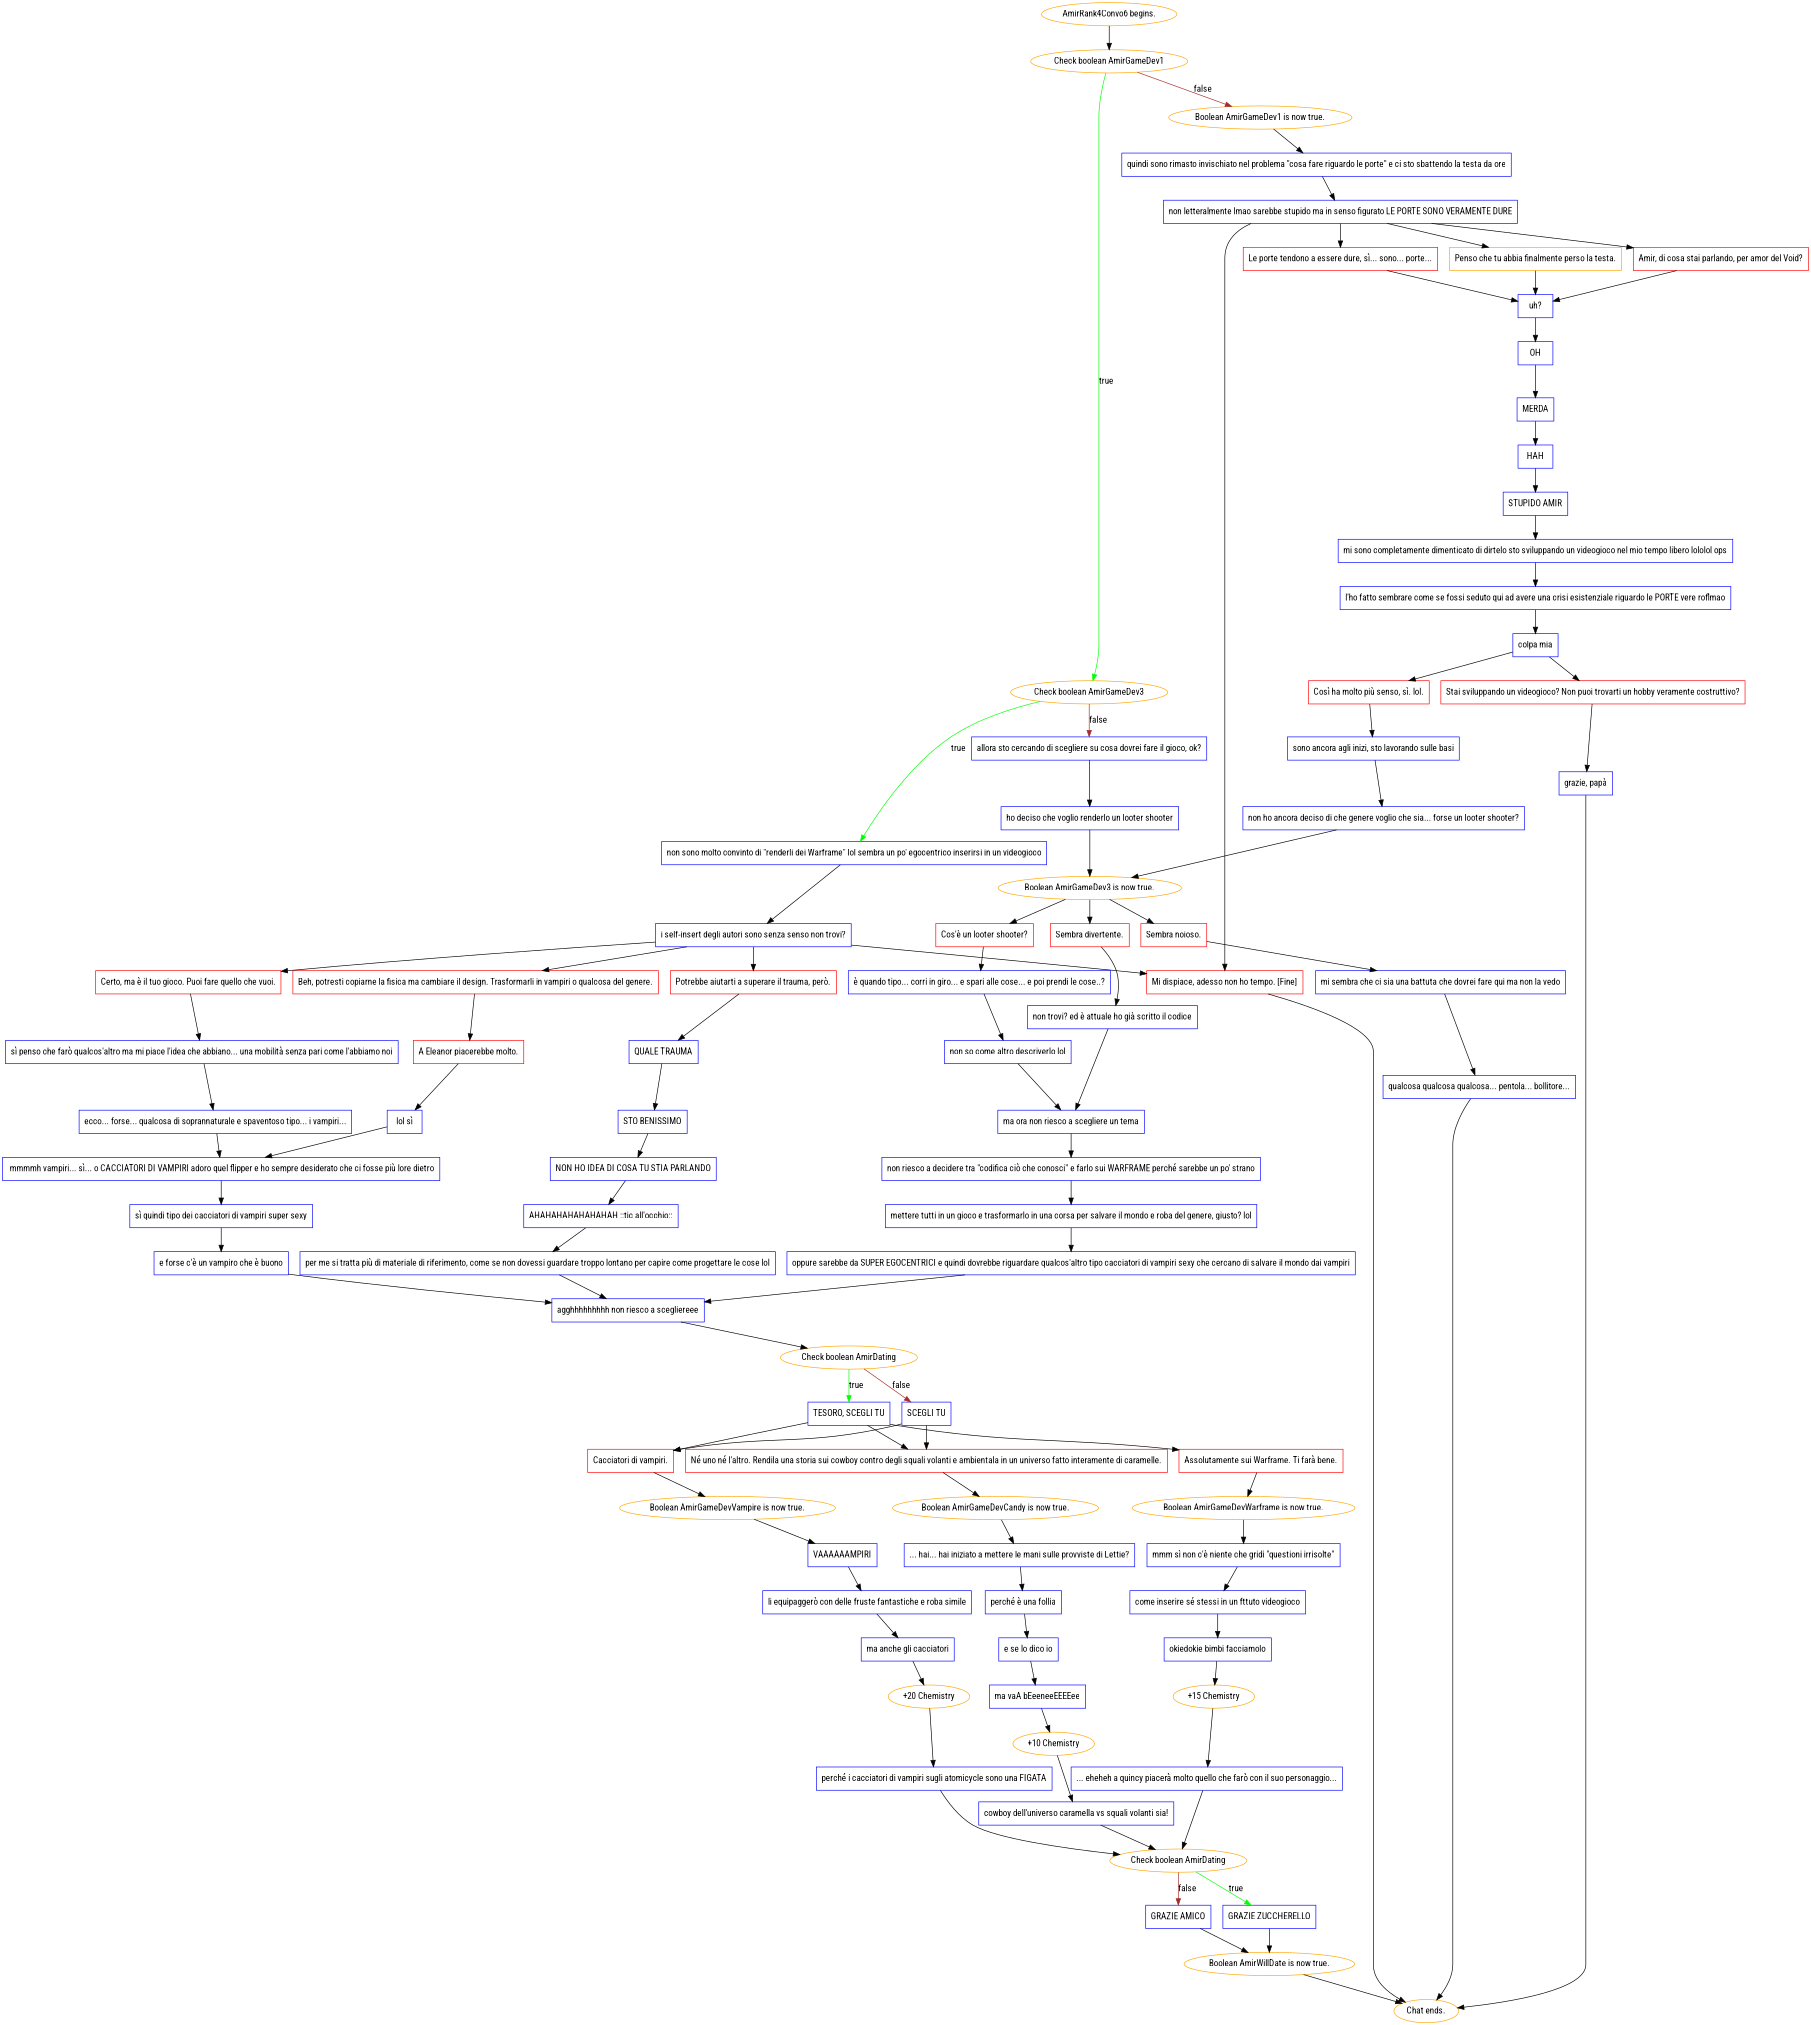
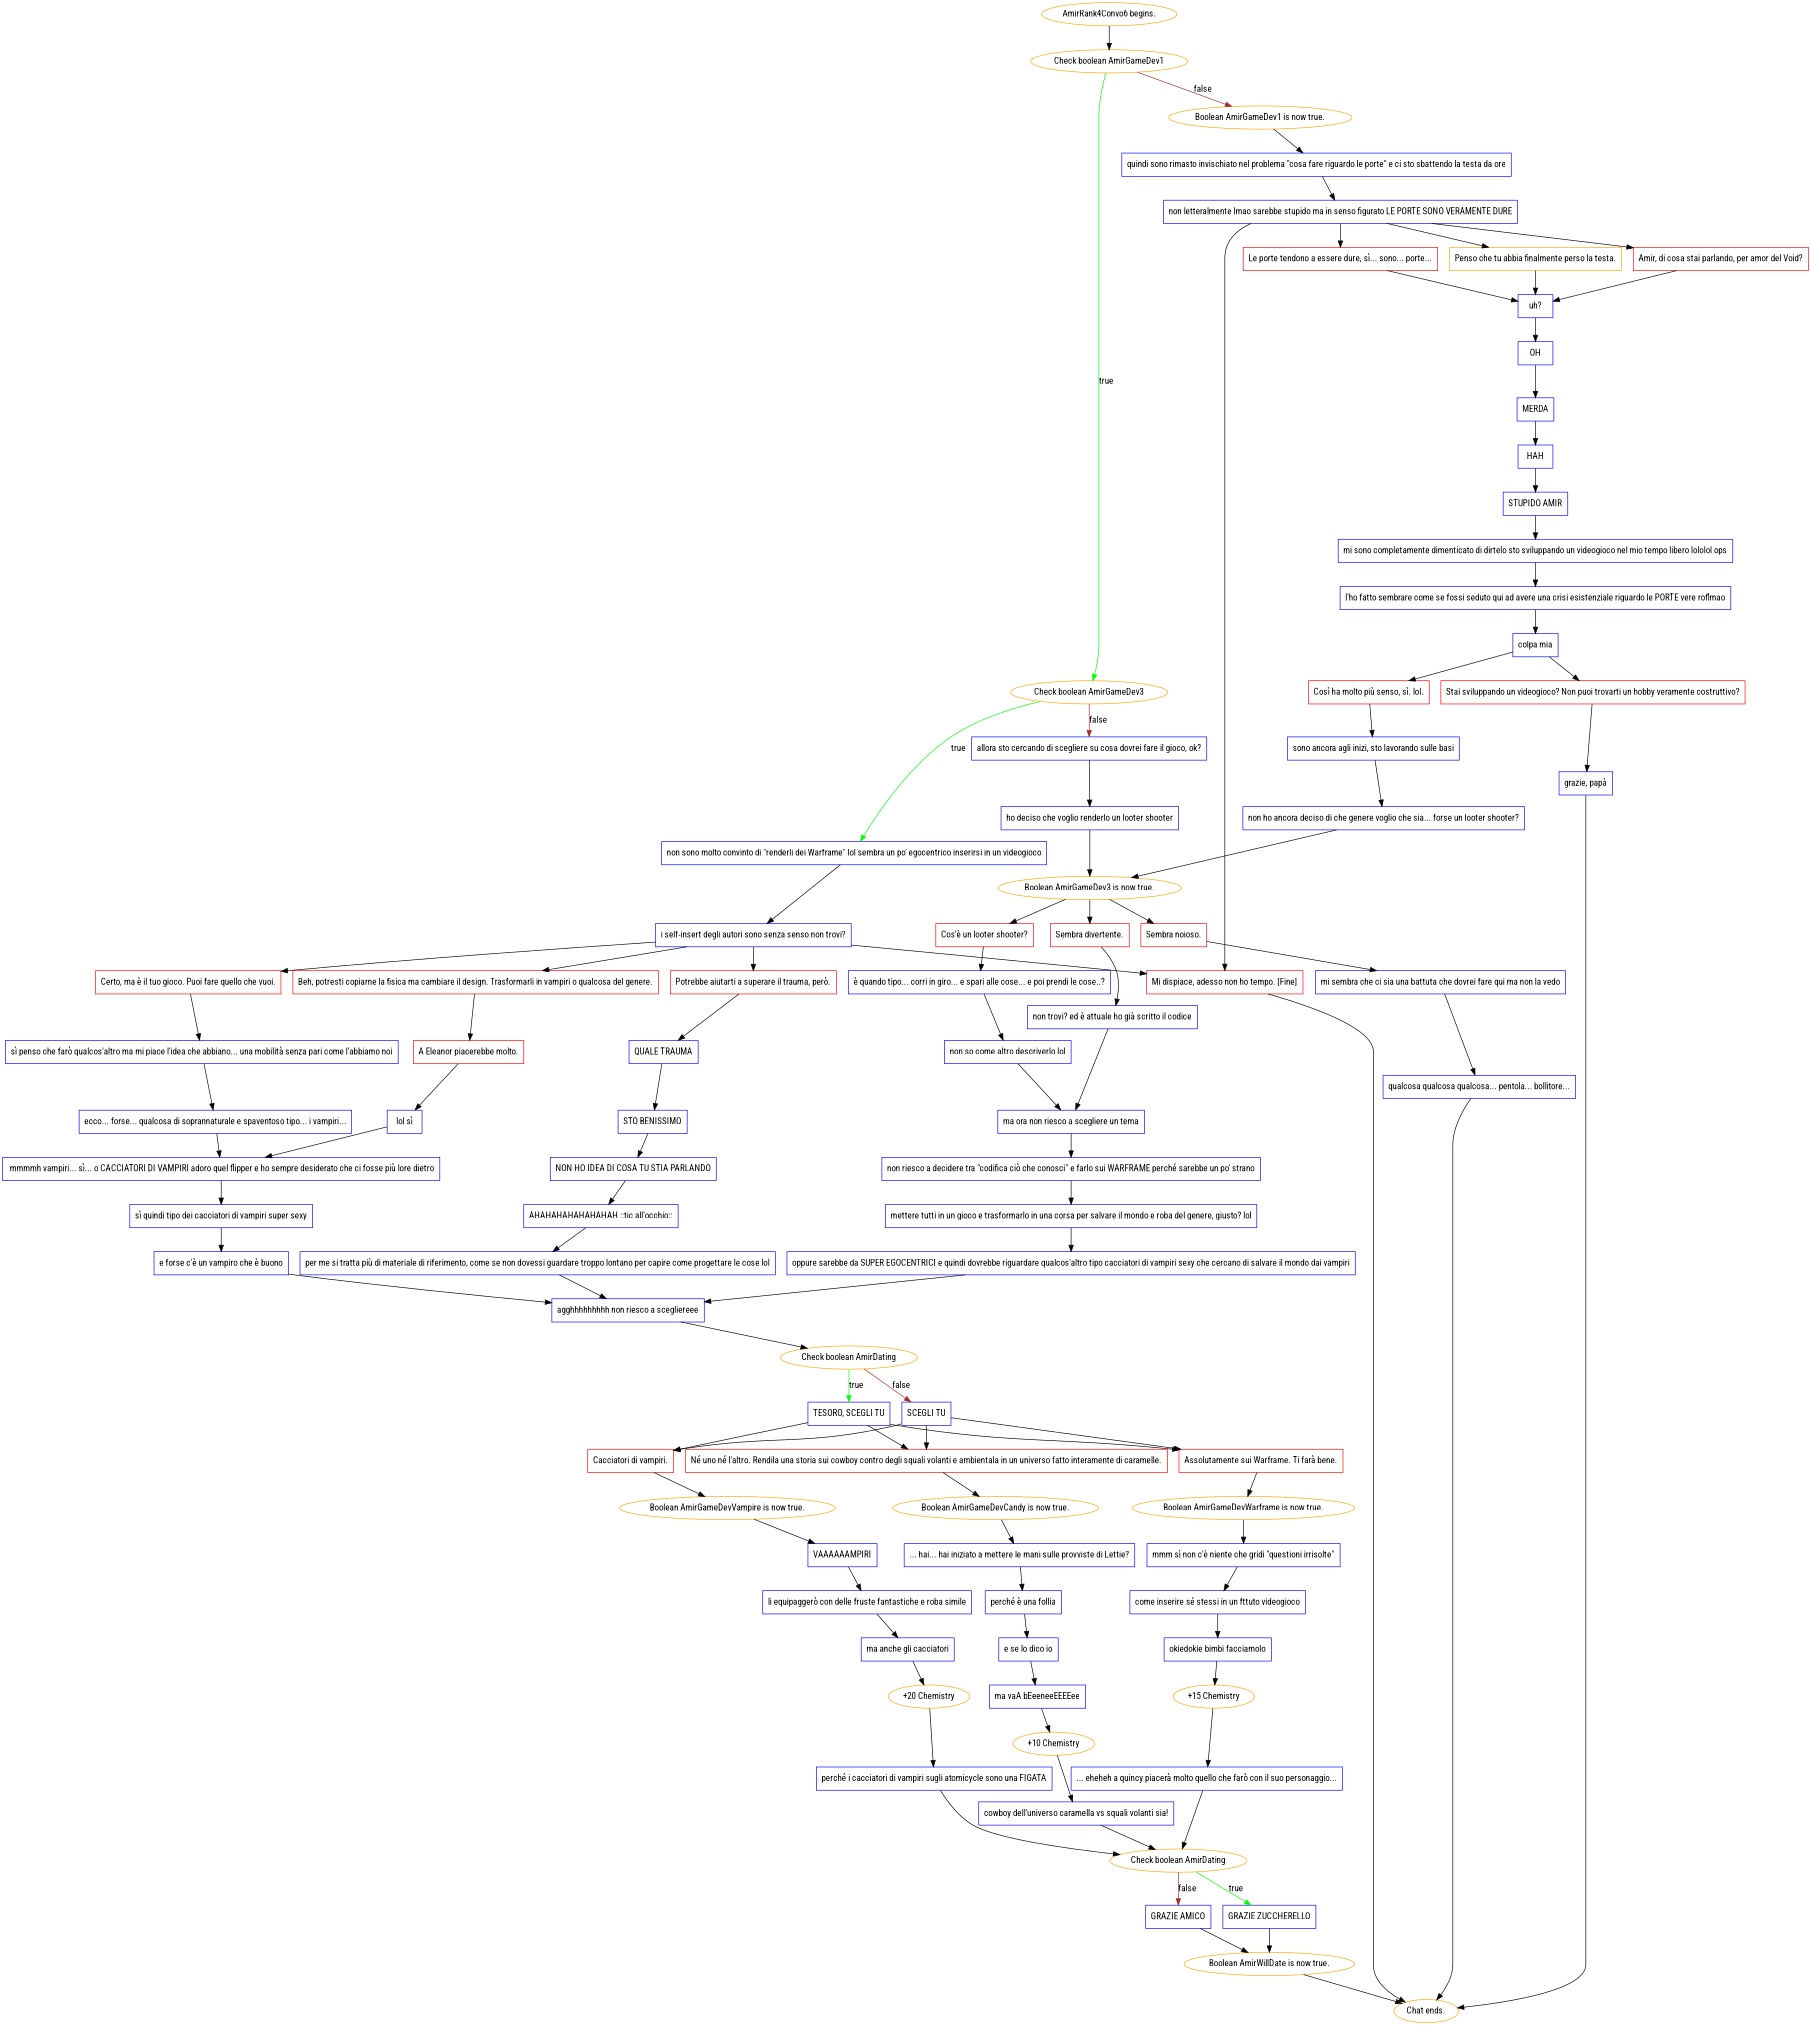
none -> (1063, 1433)
